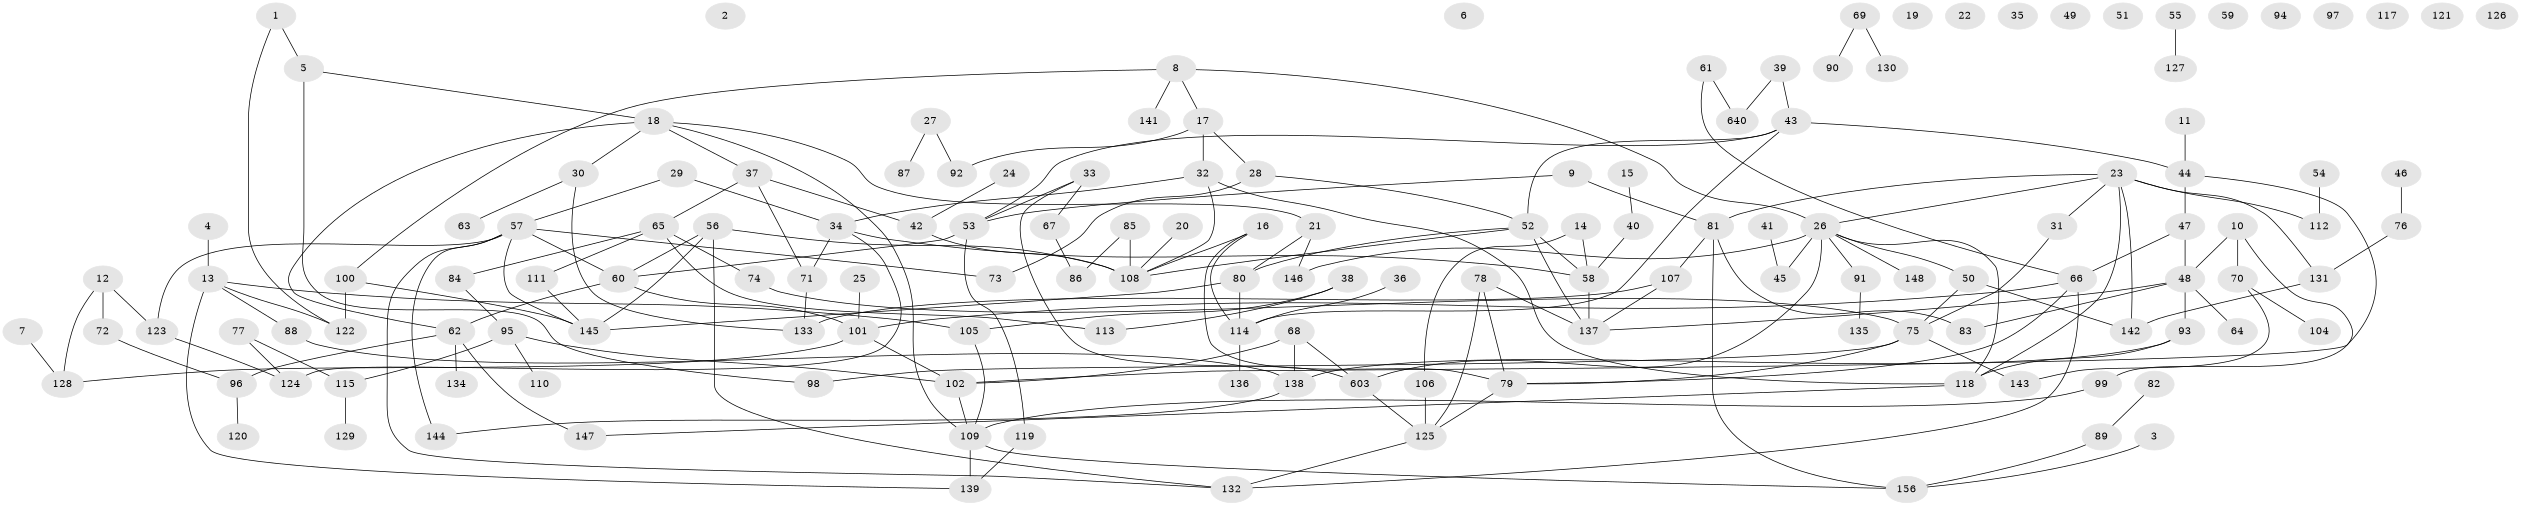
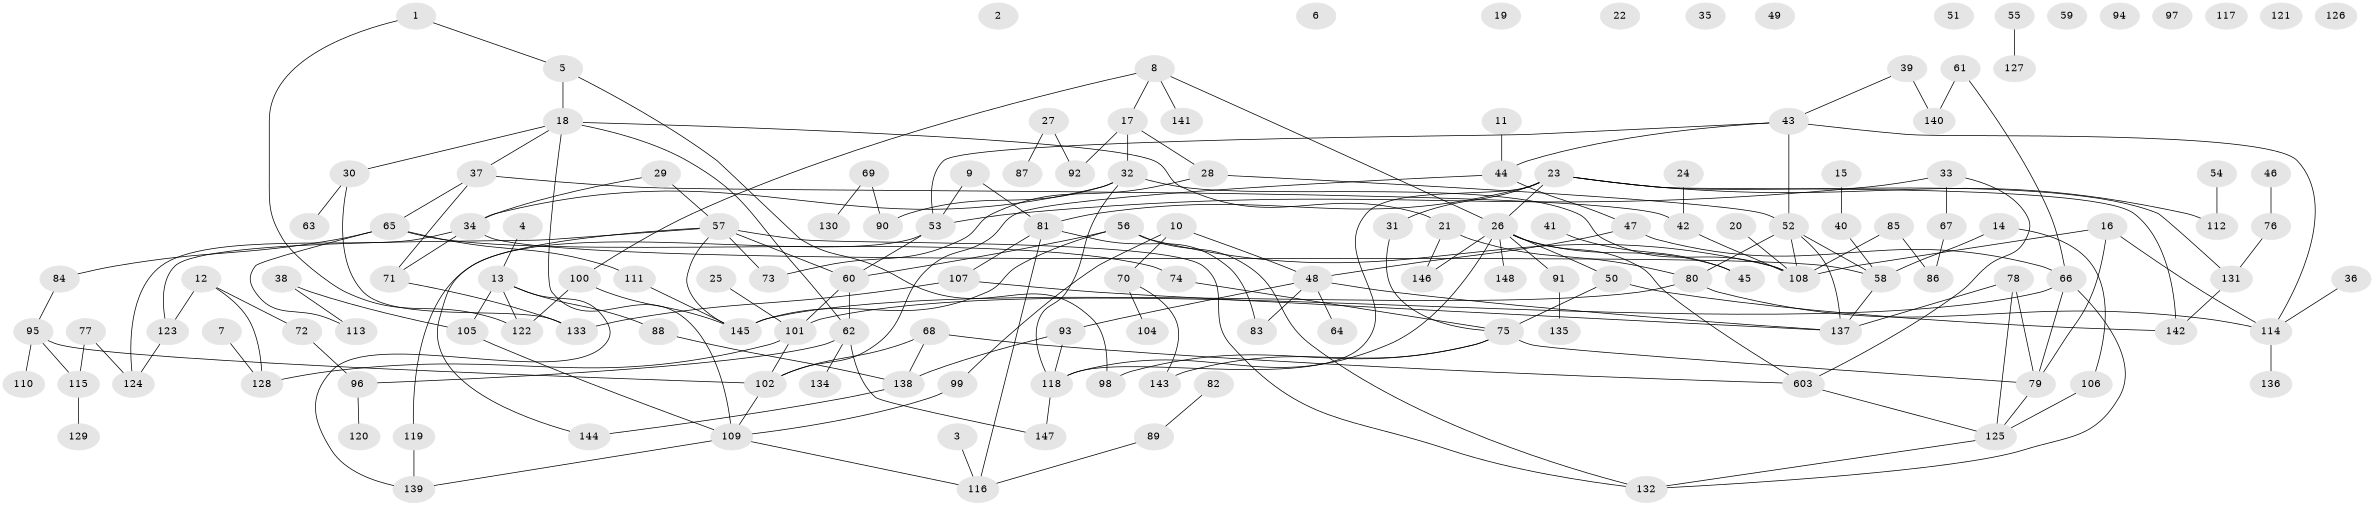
(1737, 121) -> (1934, 121)
none -> (994, 200)
(1907, 489) -> (978, 489)
